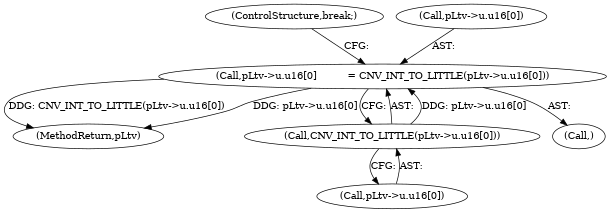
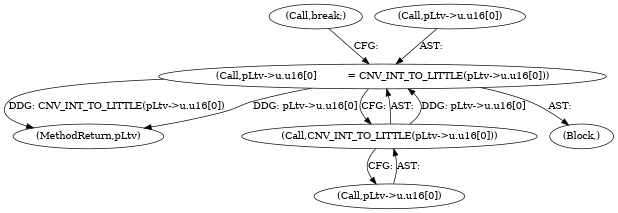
(294, 17) -> (316, 17)
(579, 136) -> (582, 136)
